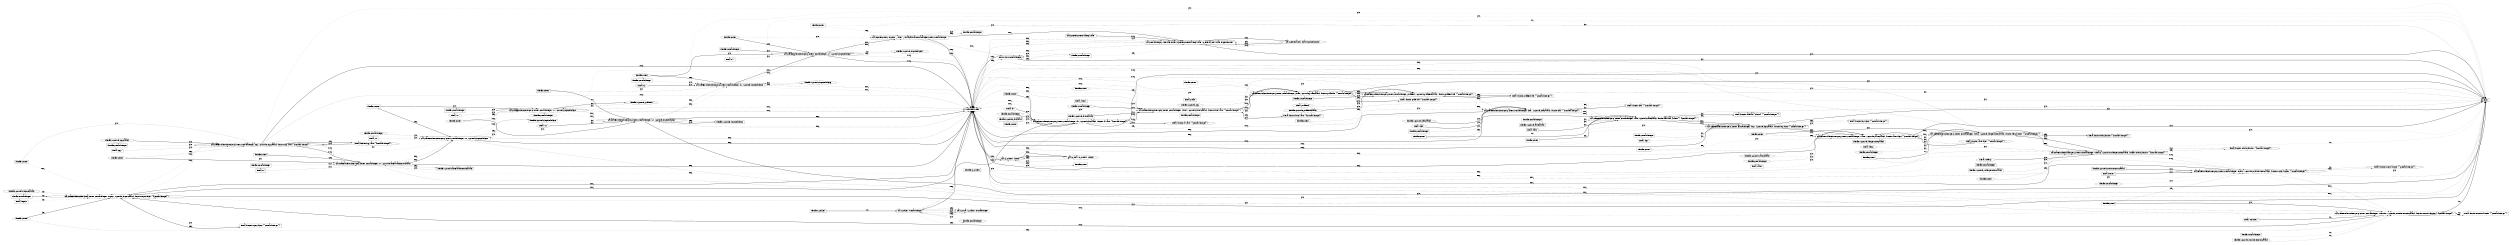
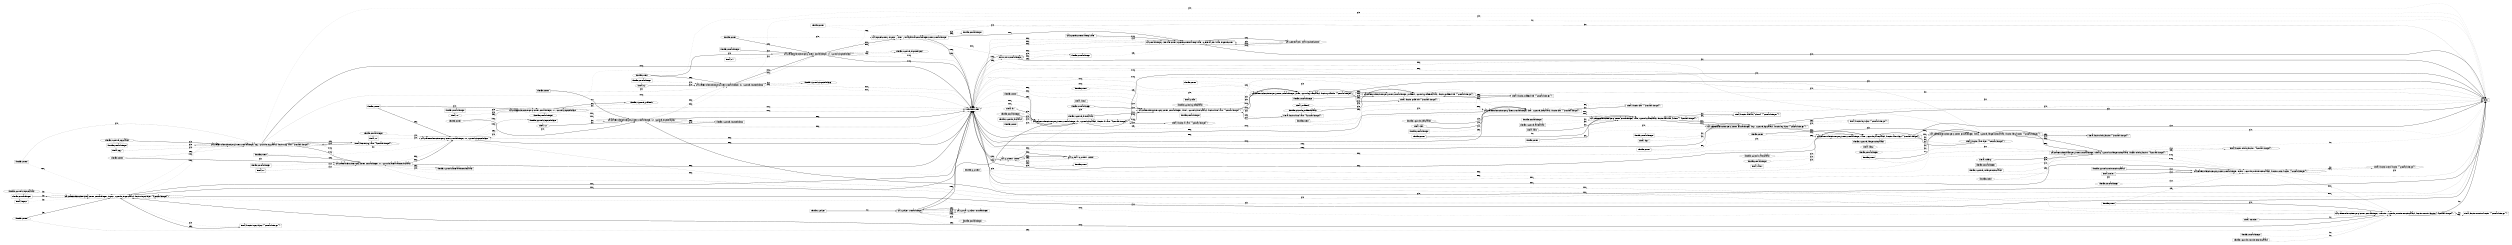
(1190, 105) -> (1190, 105)
(955, 173) -> (955, 173)
(940, 209) -> (940, 209)
